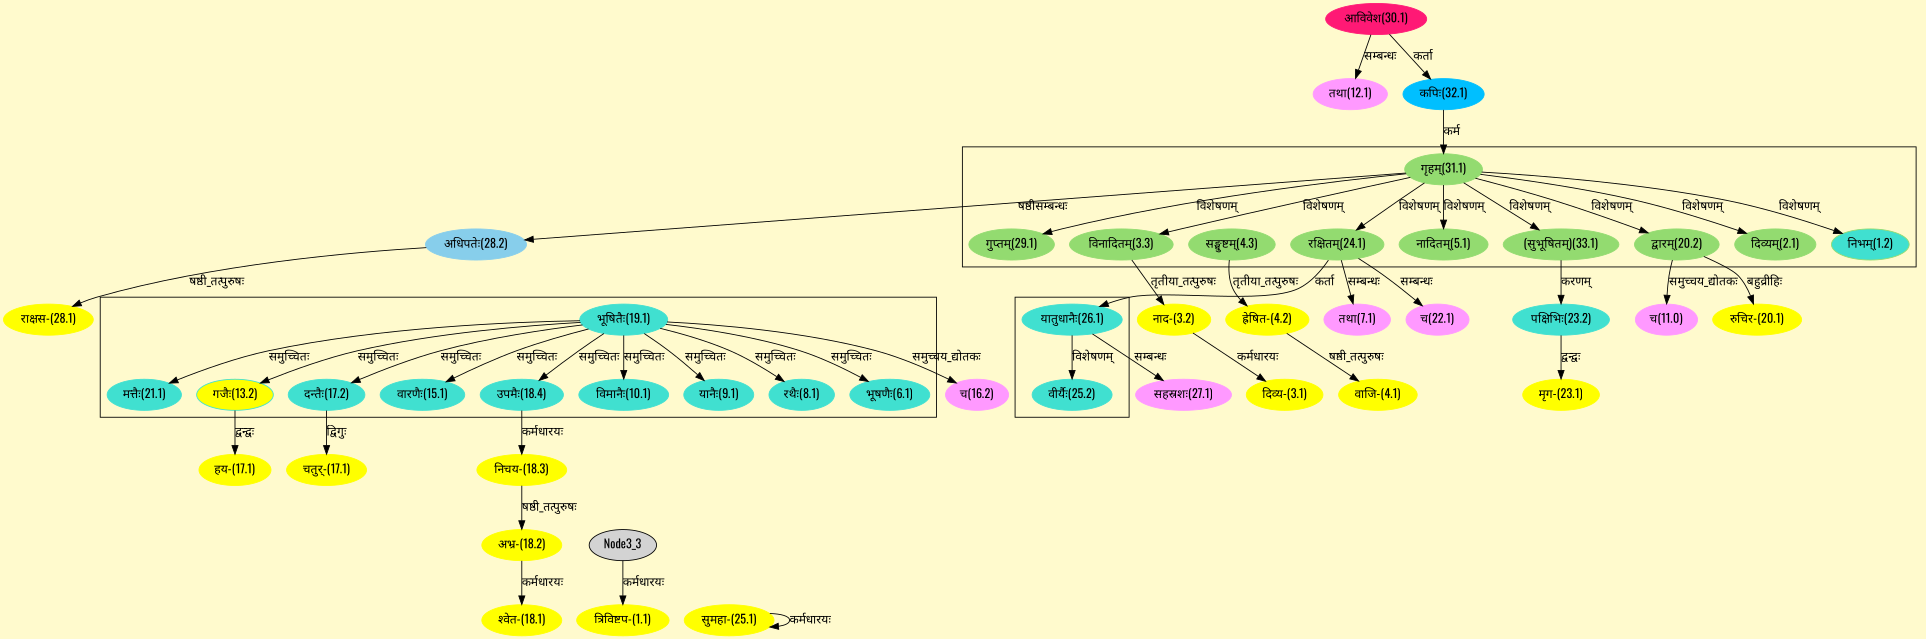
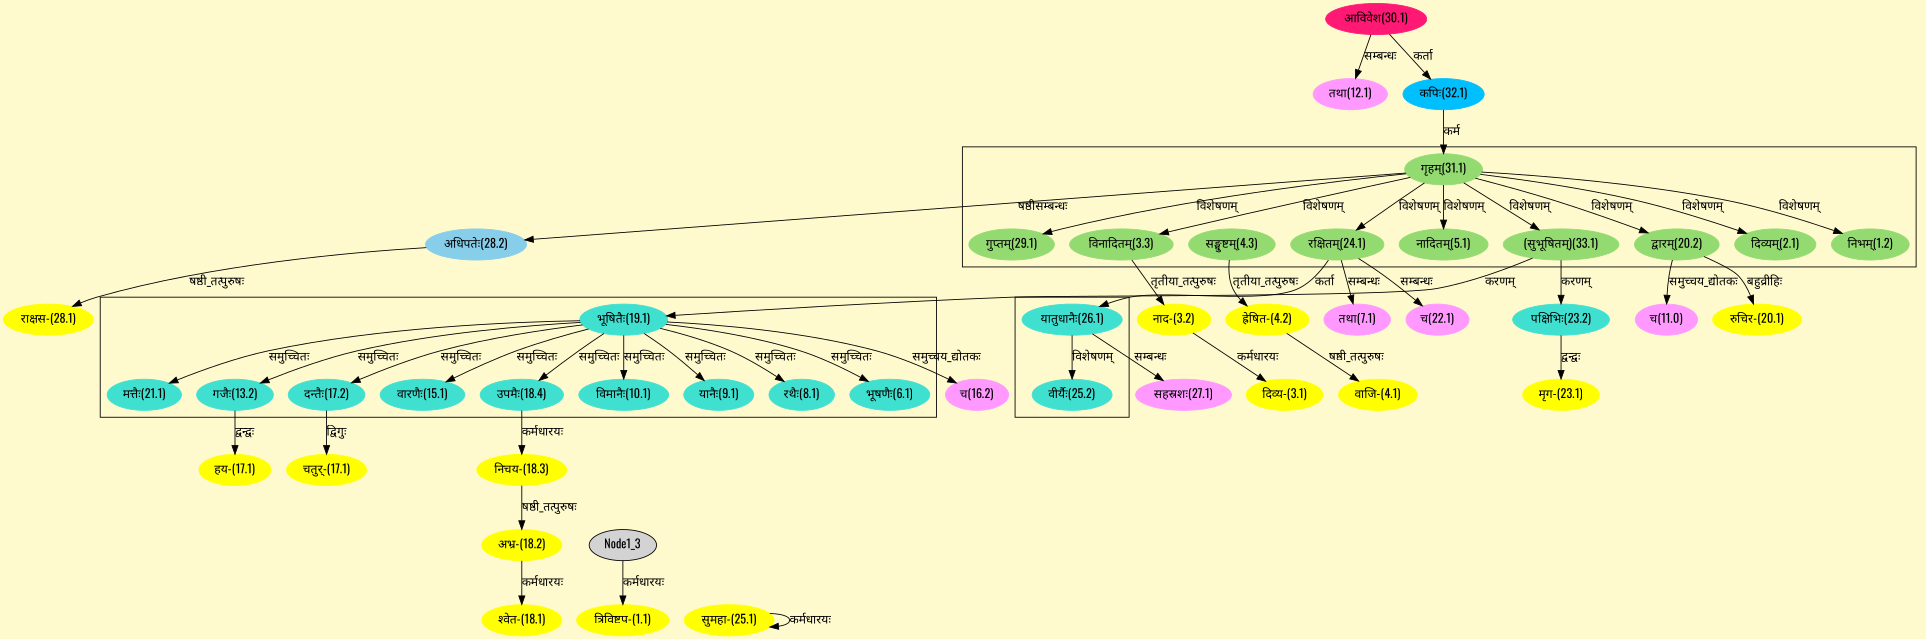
(1870, 244) -> (1870, 244)
none -> (998, 298)
(235, 395) -> (235, 395)
(623, 545) -> (623, 545)
